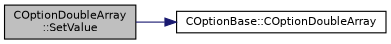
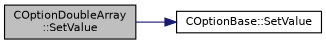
(281, 22) -> (249, 22)
